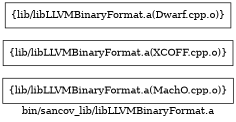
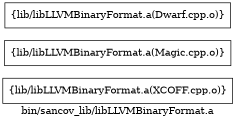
none -> (118, 53)
(118, 91) -> none
